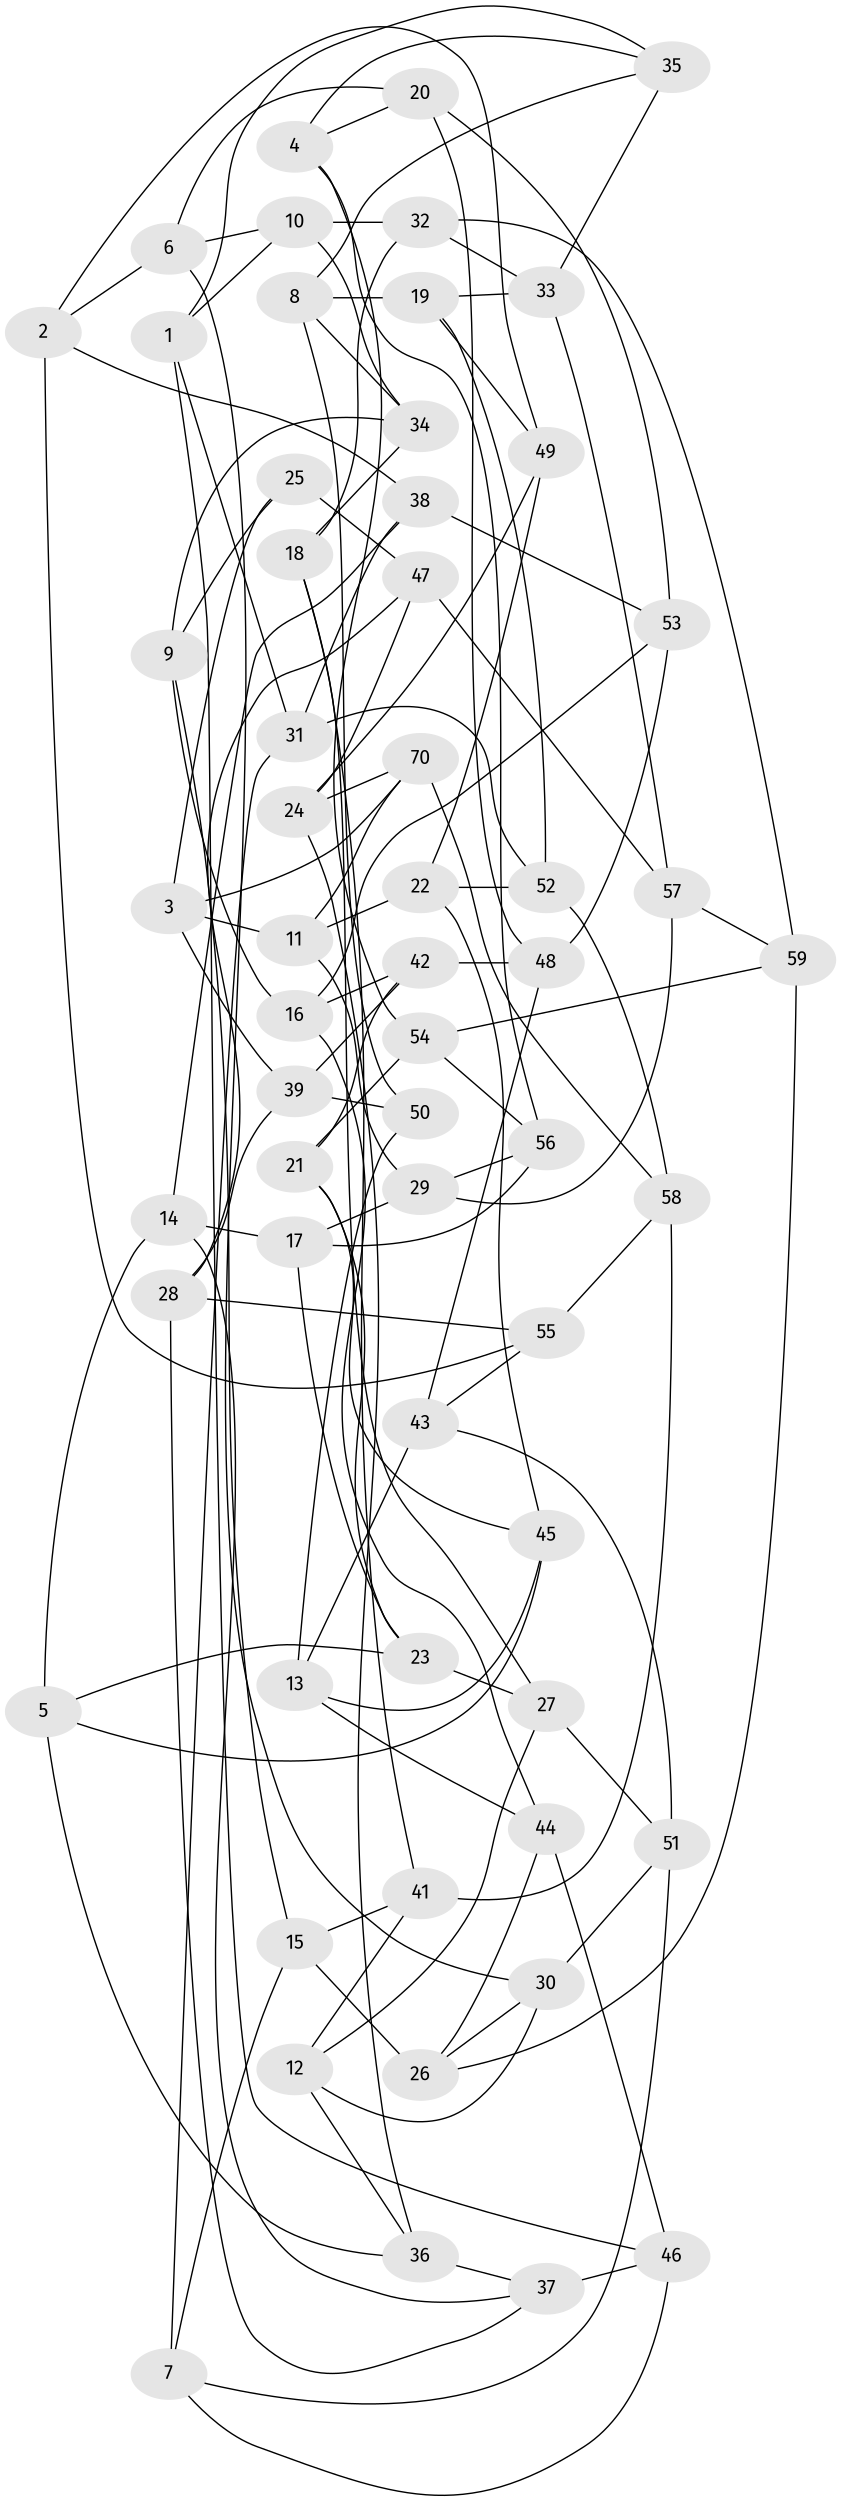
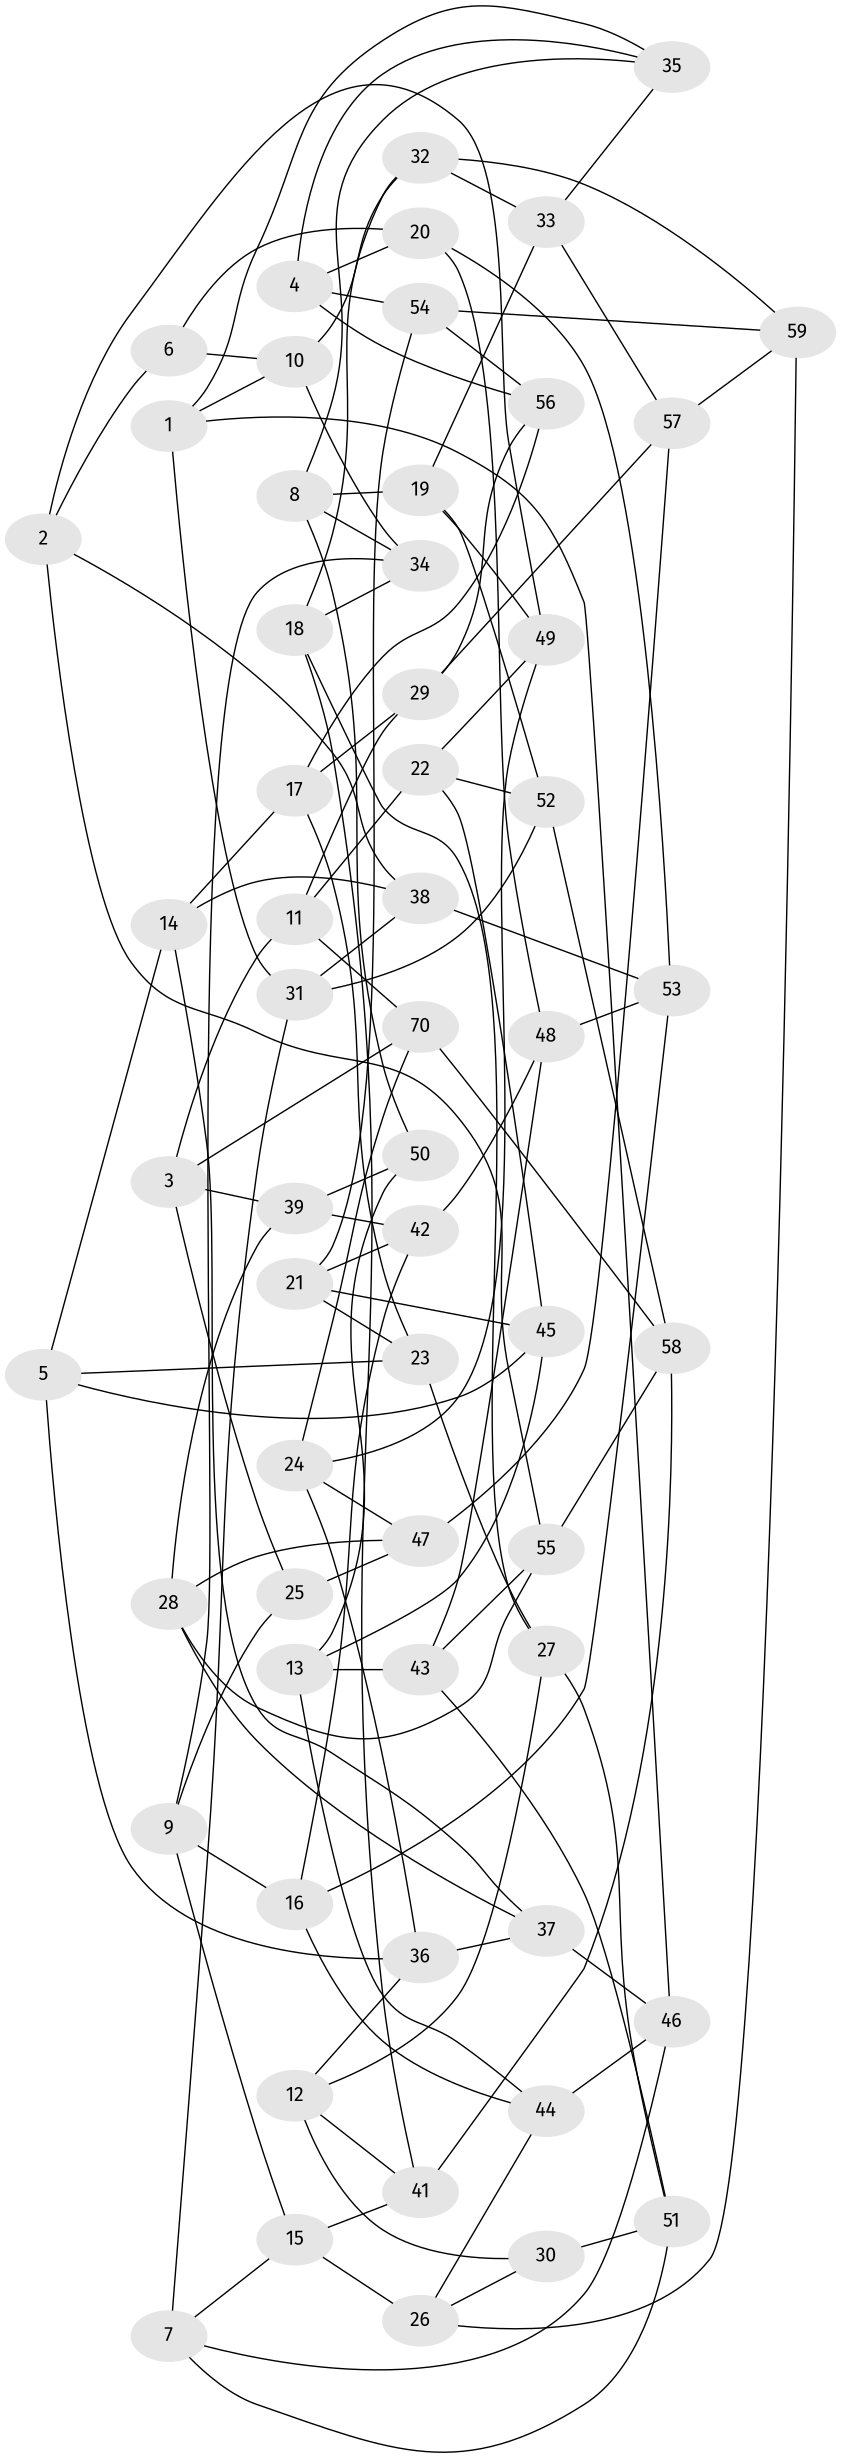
(244, 771) -> none
